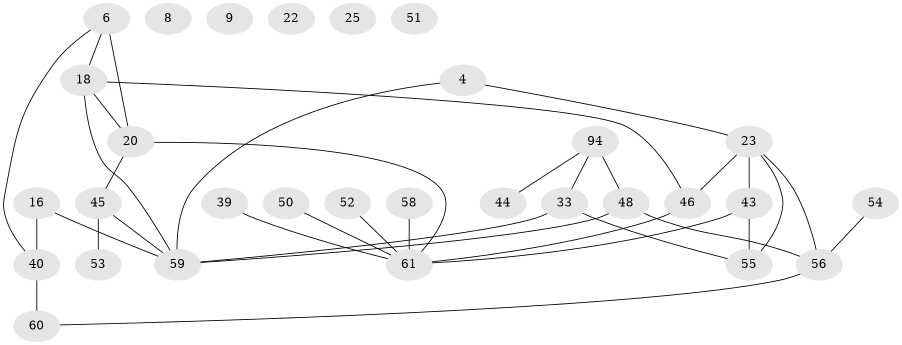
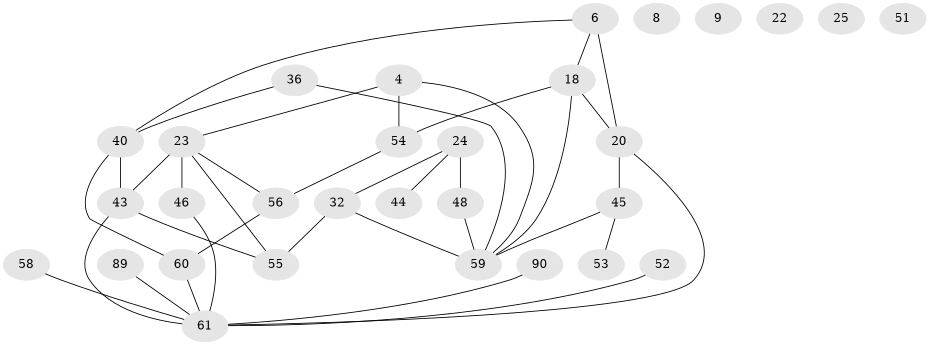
(409, 98) -> (483, 107)
none -> (399, 111)
(595, 142) -> (460, 142)
none -> (120, 173)
(37, 203) -> (295, 80)
(225, 203) -> (120, 265)
(286, 203) -> (540, 265)
(565, 203) -> (337, 203)
(722, 236) -> none
none -> (193, 295)
